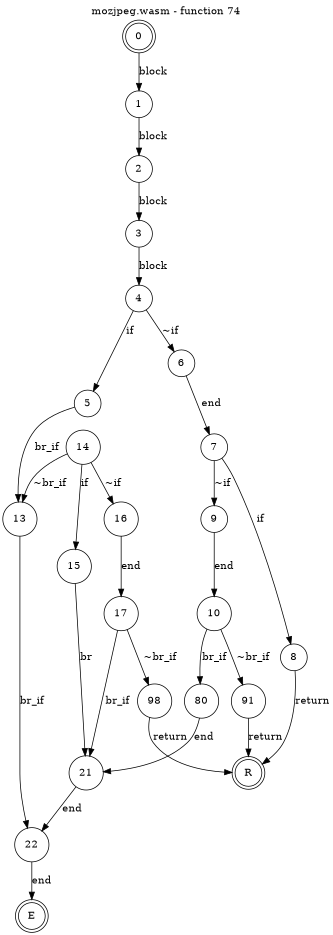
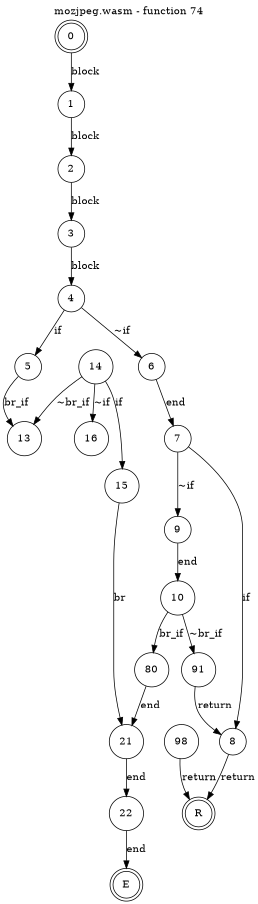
(121, 614) -> none
(20, 679) -> none
(248, 733) -> (198, 712)
